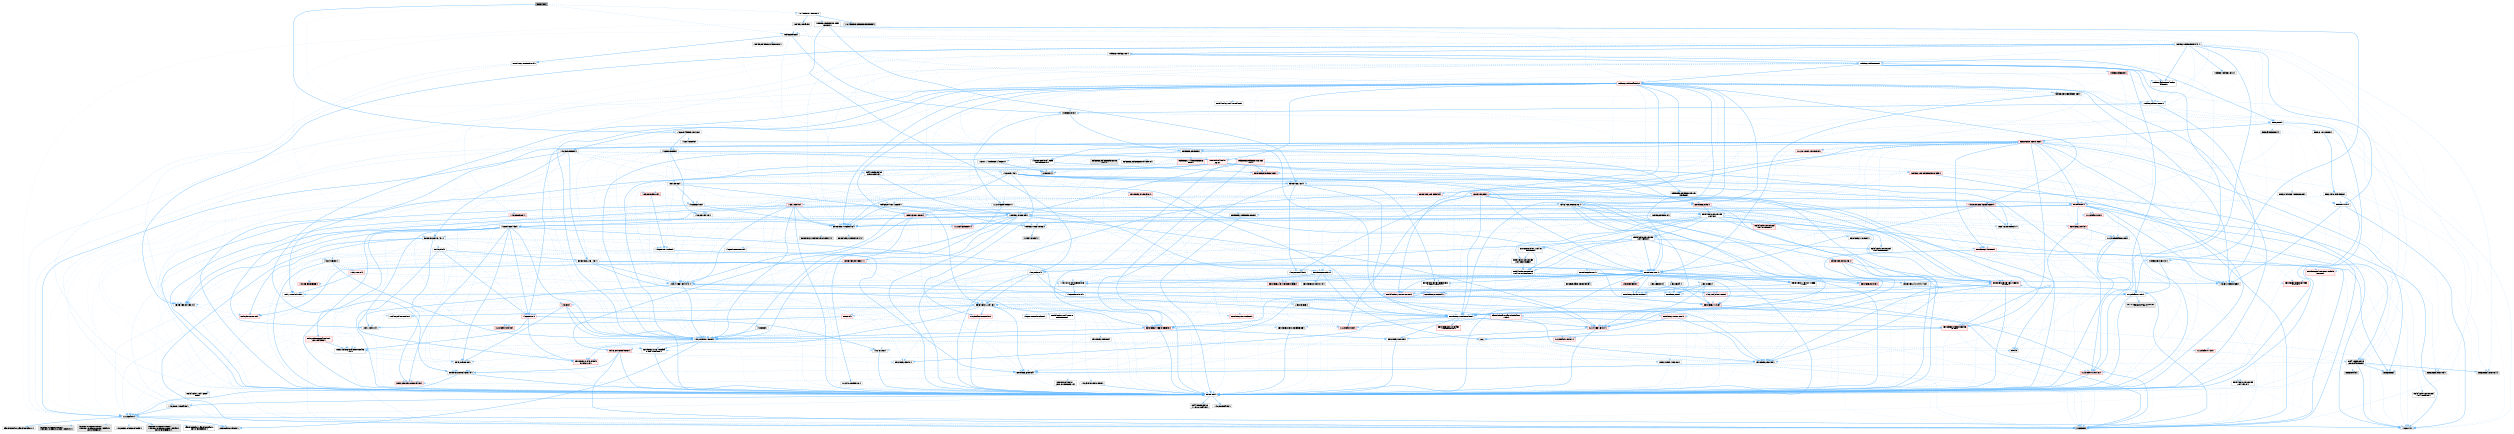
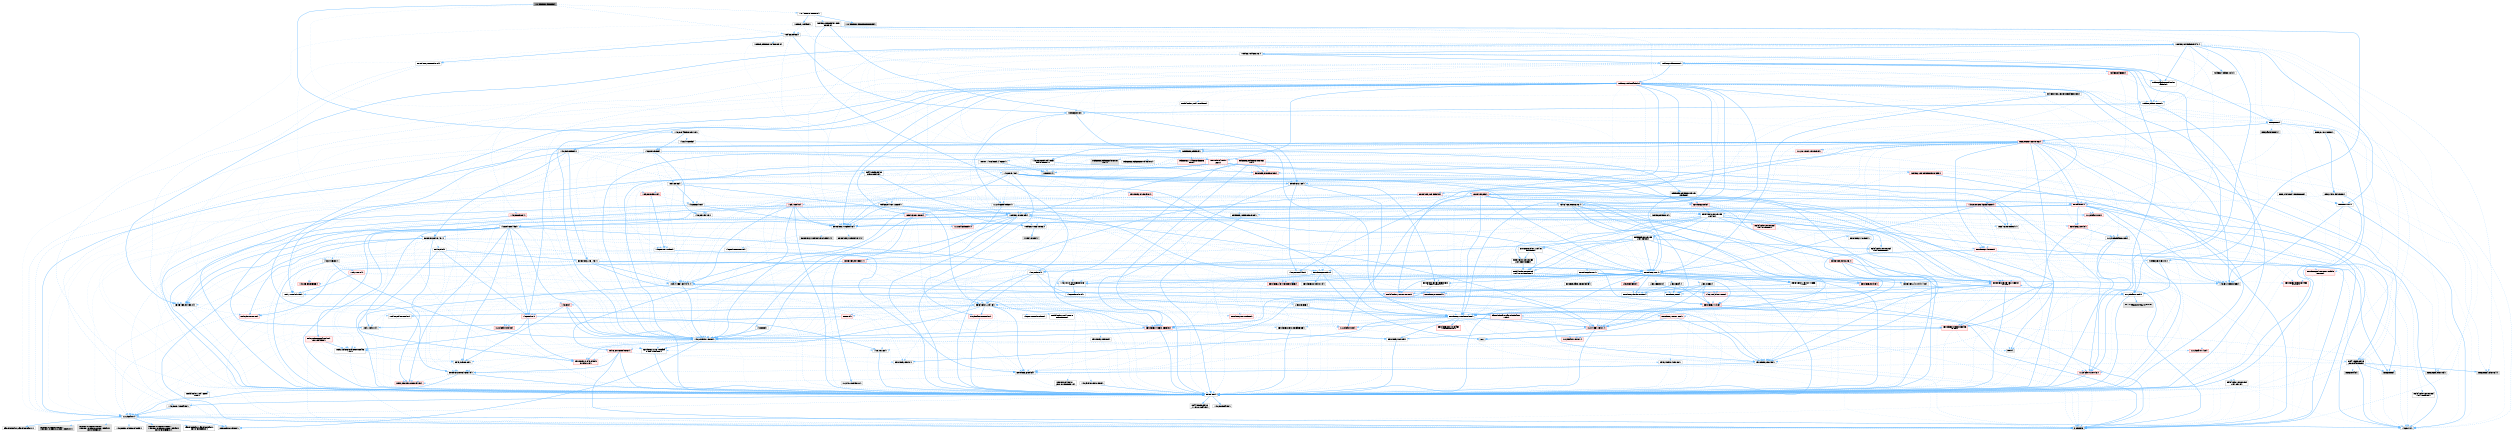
(541, 4) -> (545, 4)
(2067, 94) -> (2064, 94)
(1548, 210) -> (1548, 210)
(1643, 238) -> (1643, 238)
